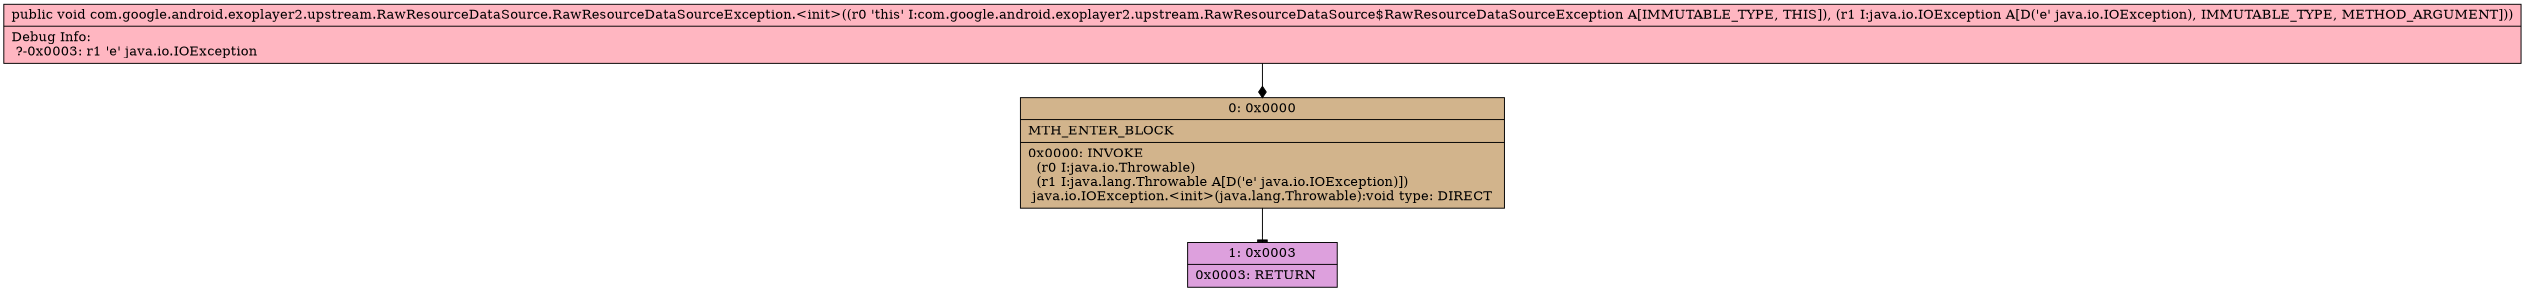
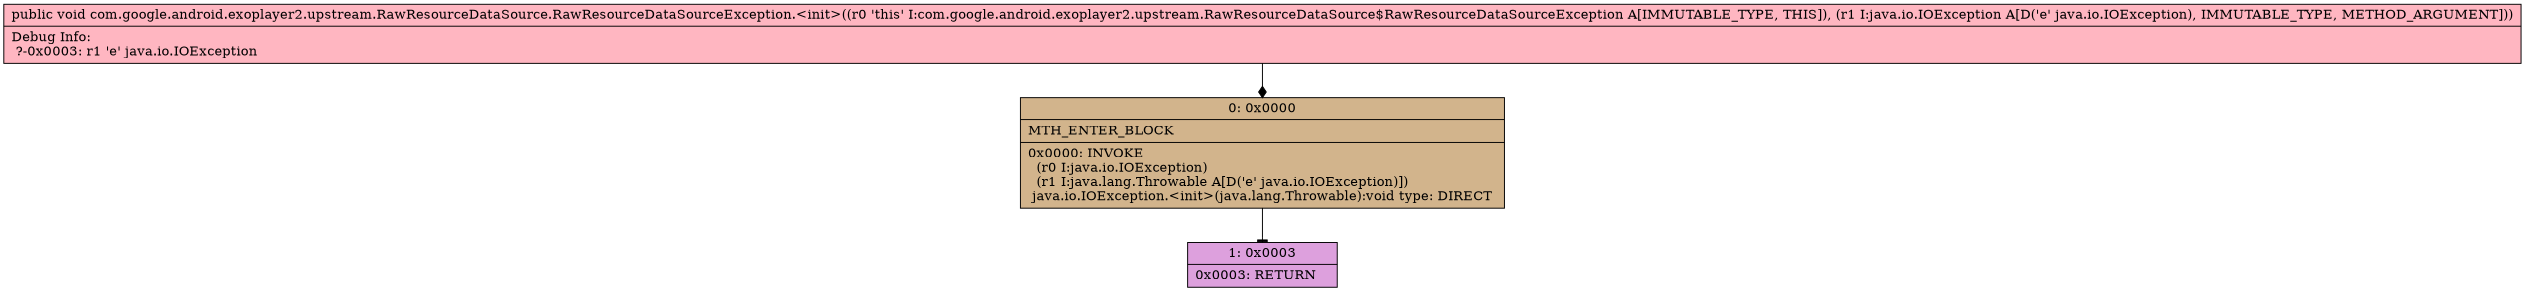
(1112, 168) -> (1118, 168)
